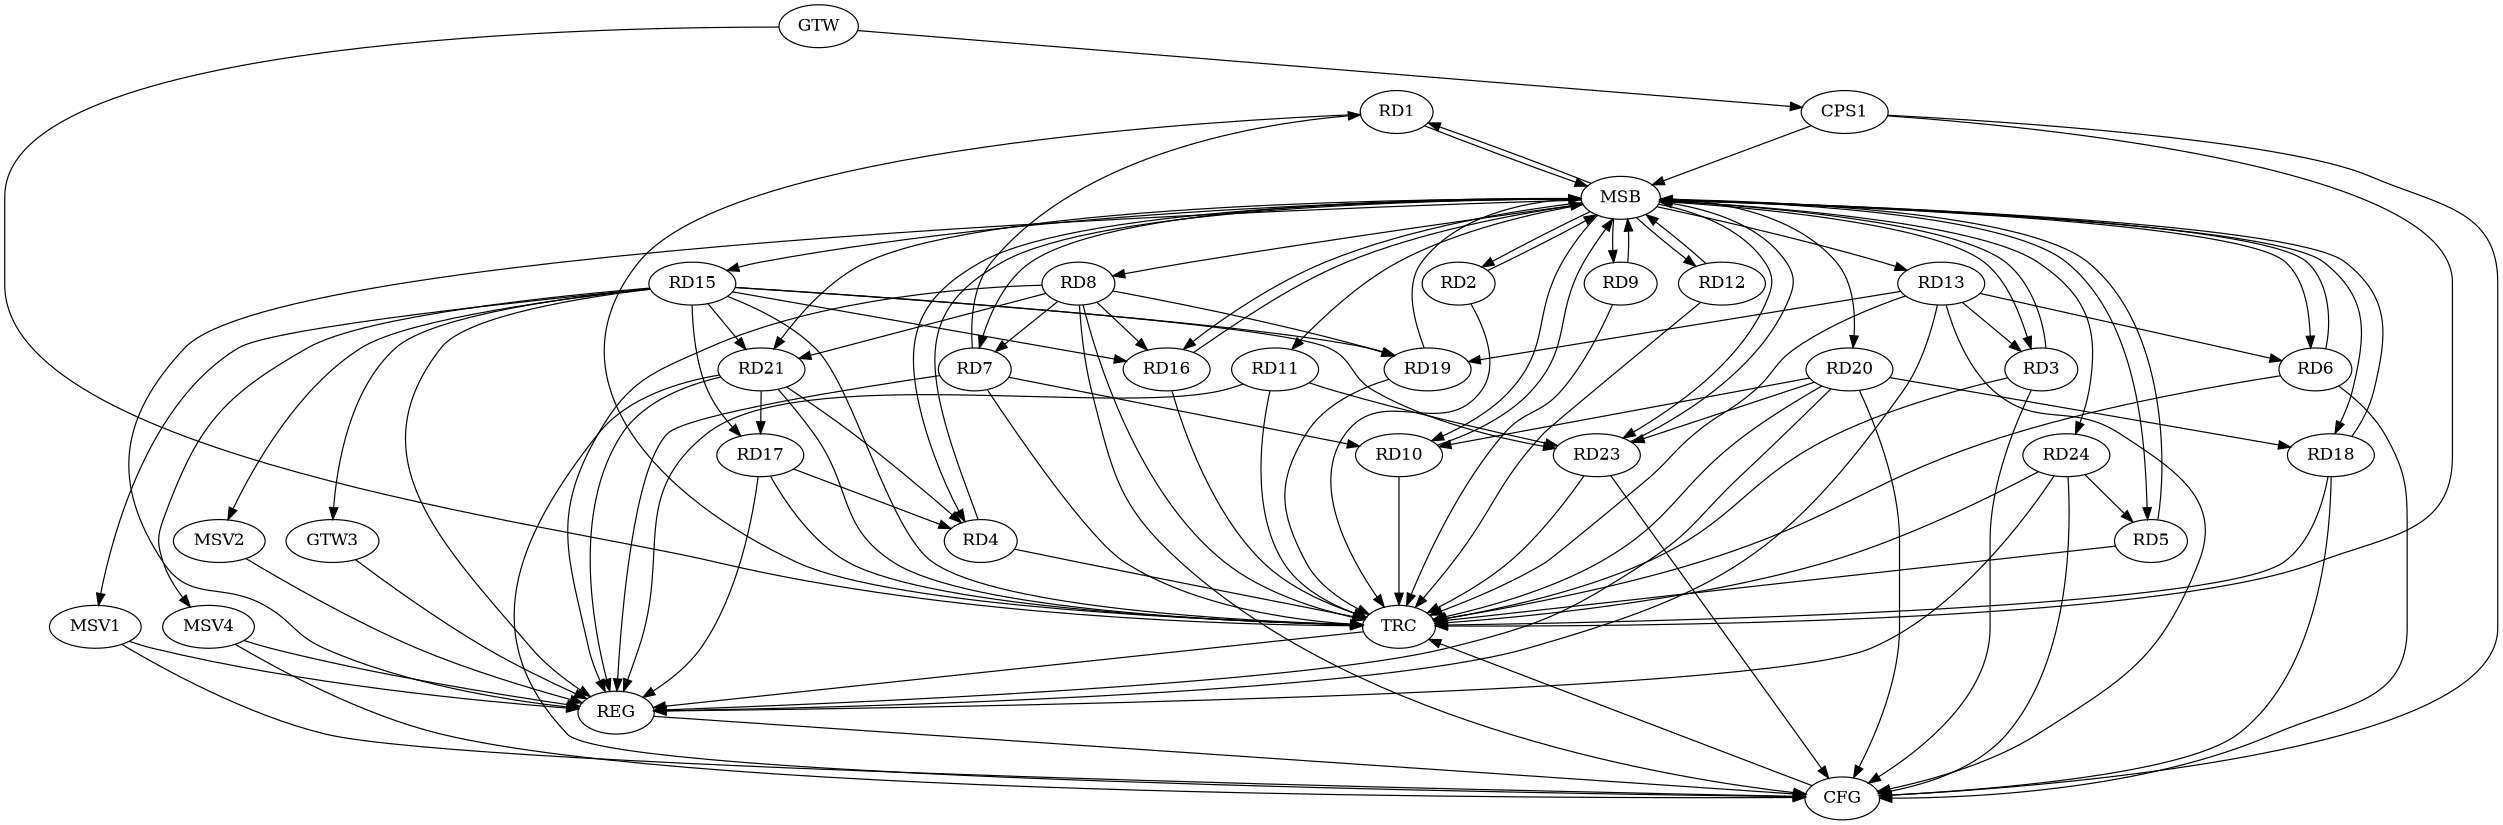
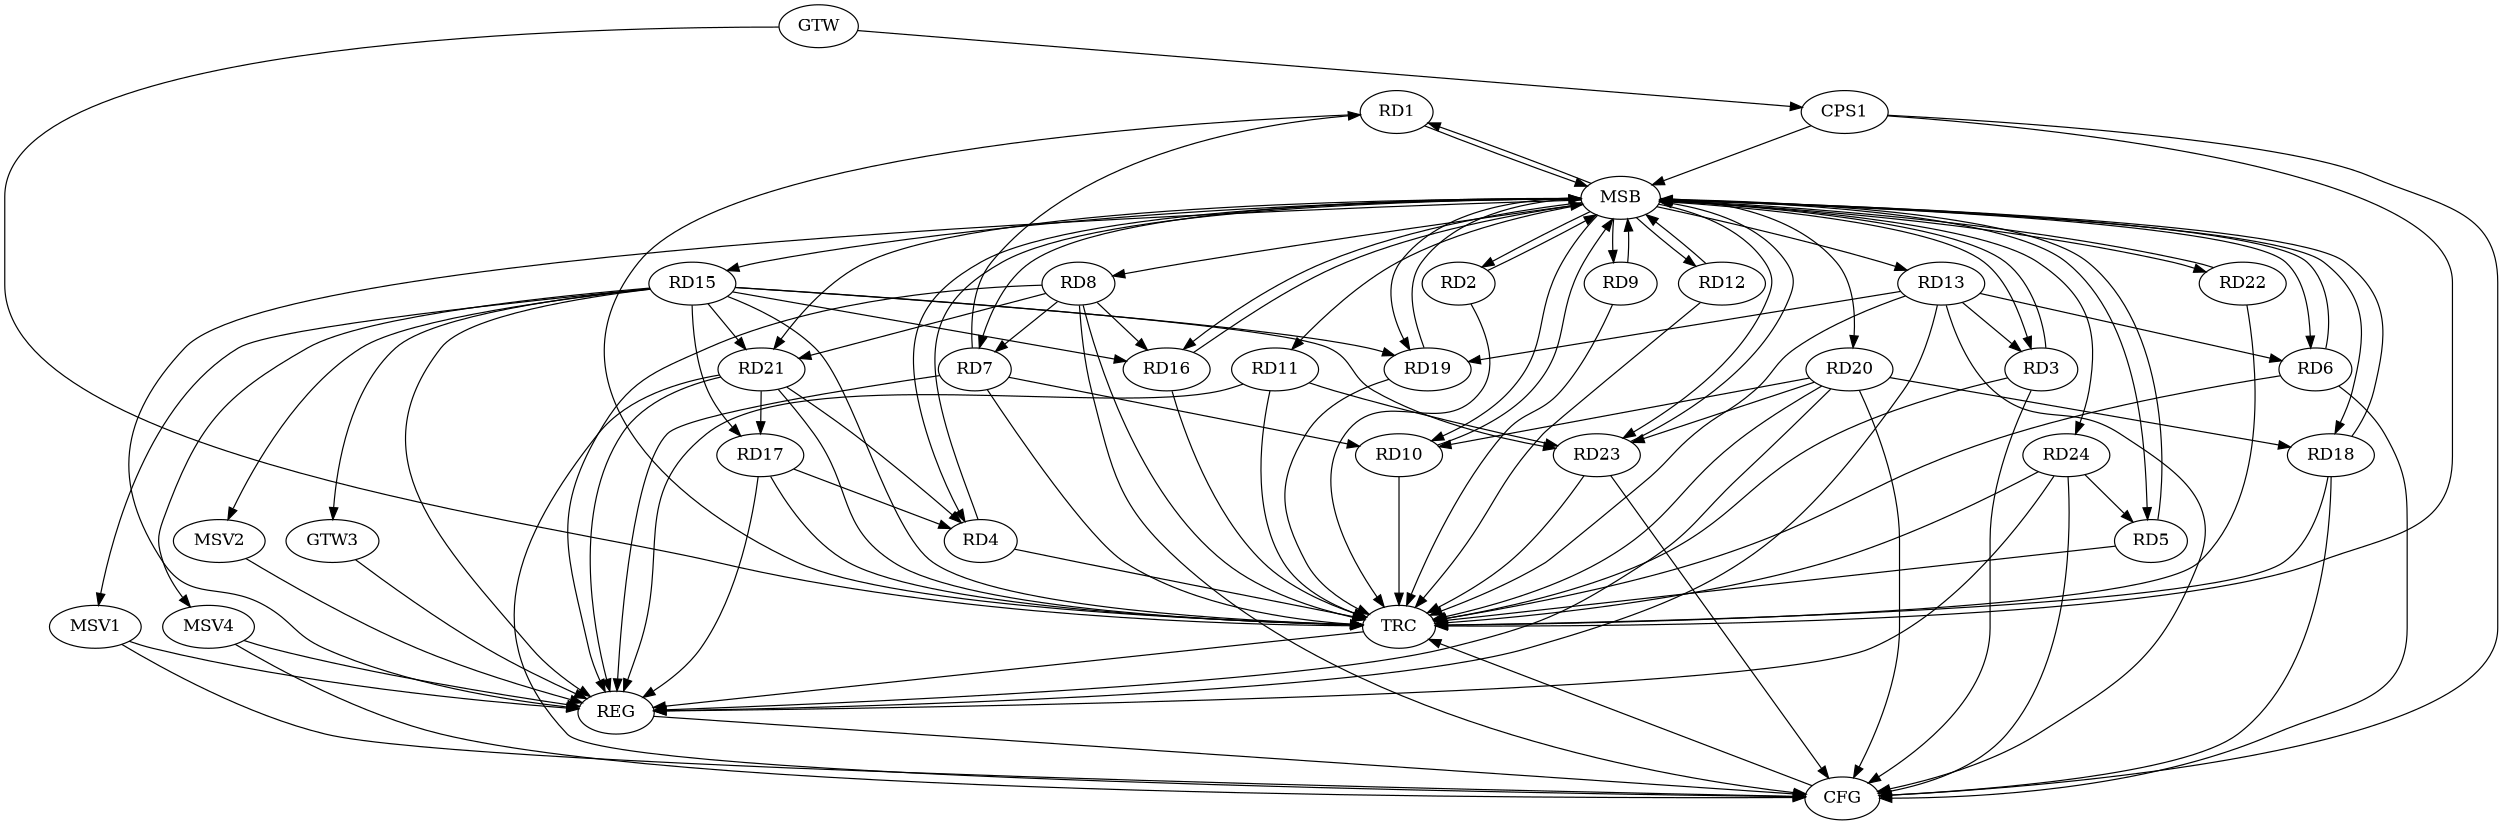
none -> (2243, 284)
(1255, 320) -> (1445, 226)
